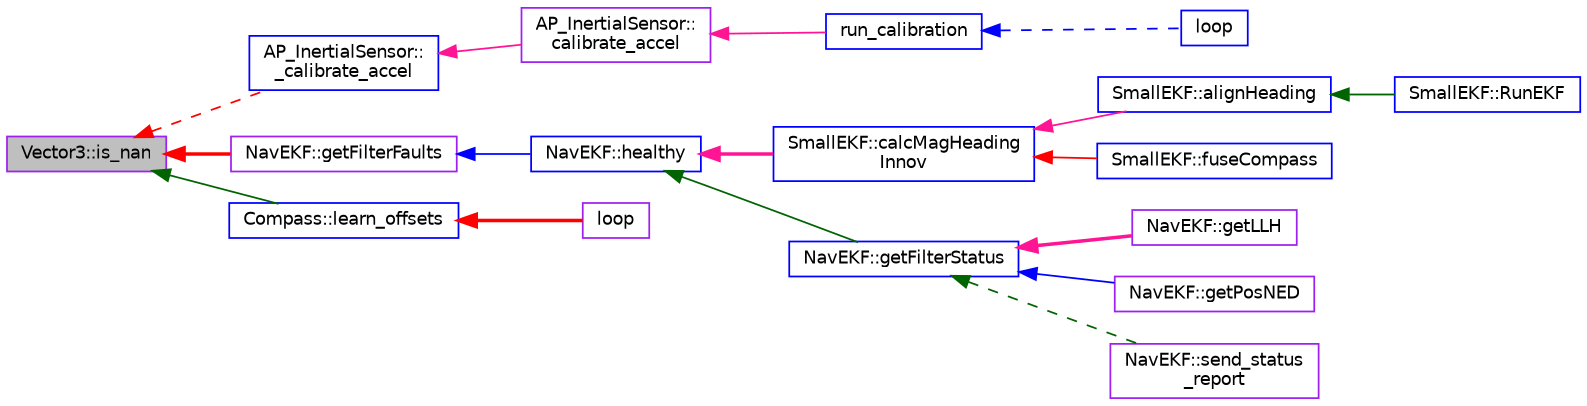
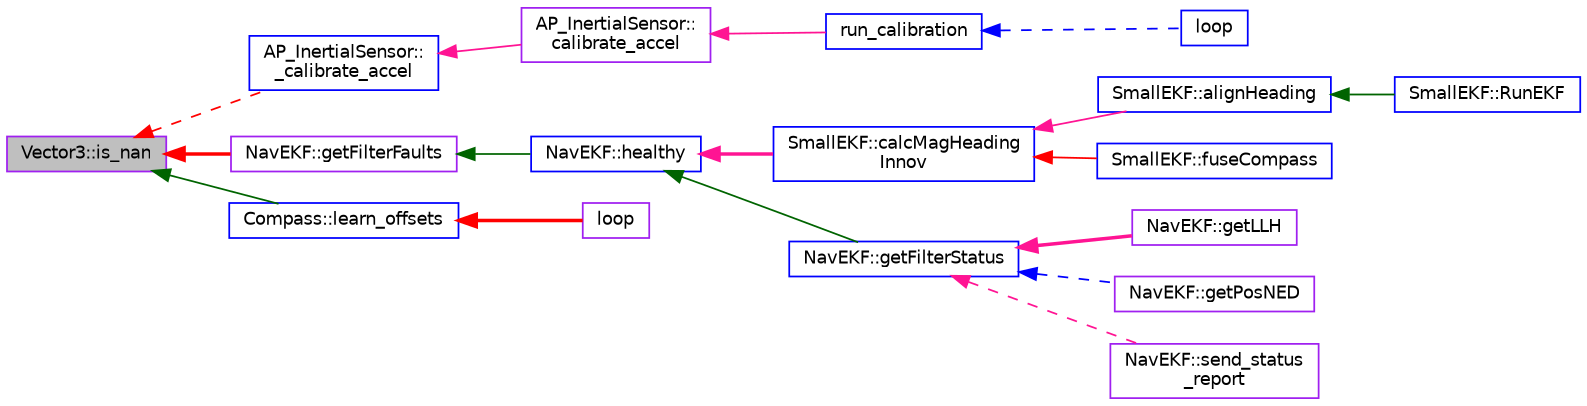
(503, 154) -> (503, 154)
(1076, 278) -> (1076, 278)
(1055, 313) -> (1055, 313)
